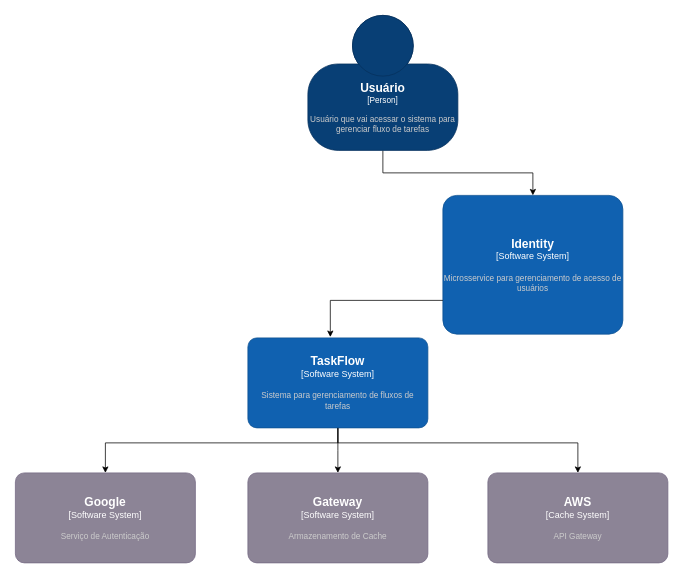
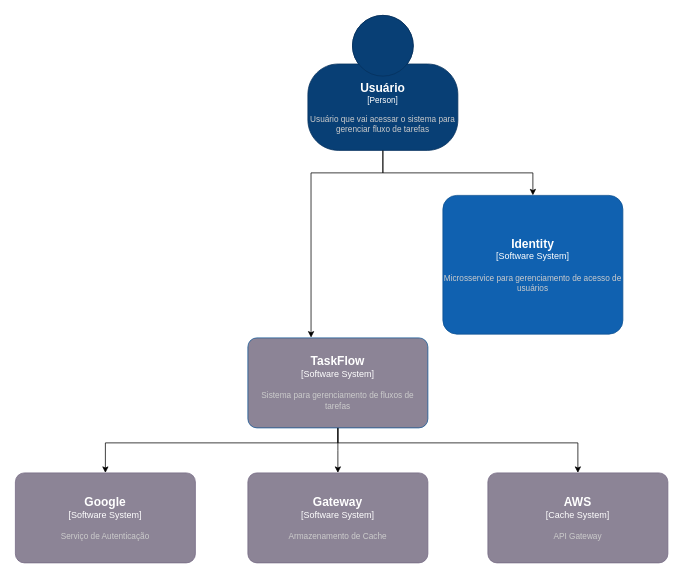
none -> (311, 173)
(372, 300) -> none
(338, 383) -> (338, 383)
